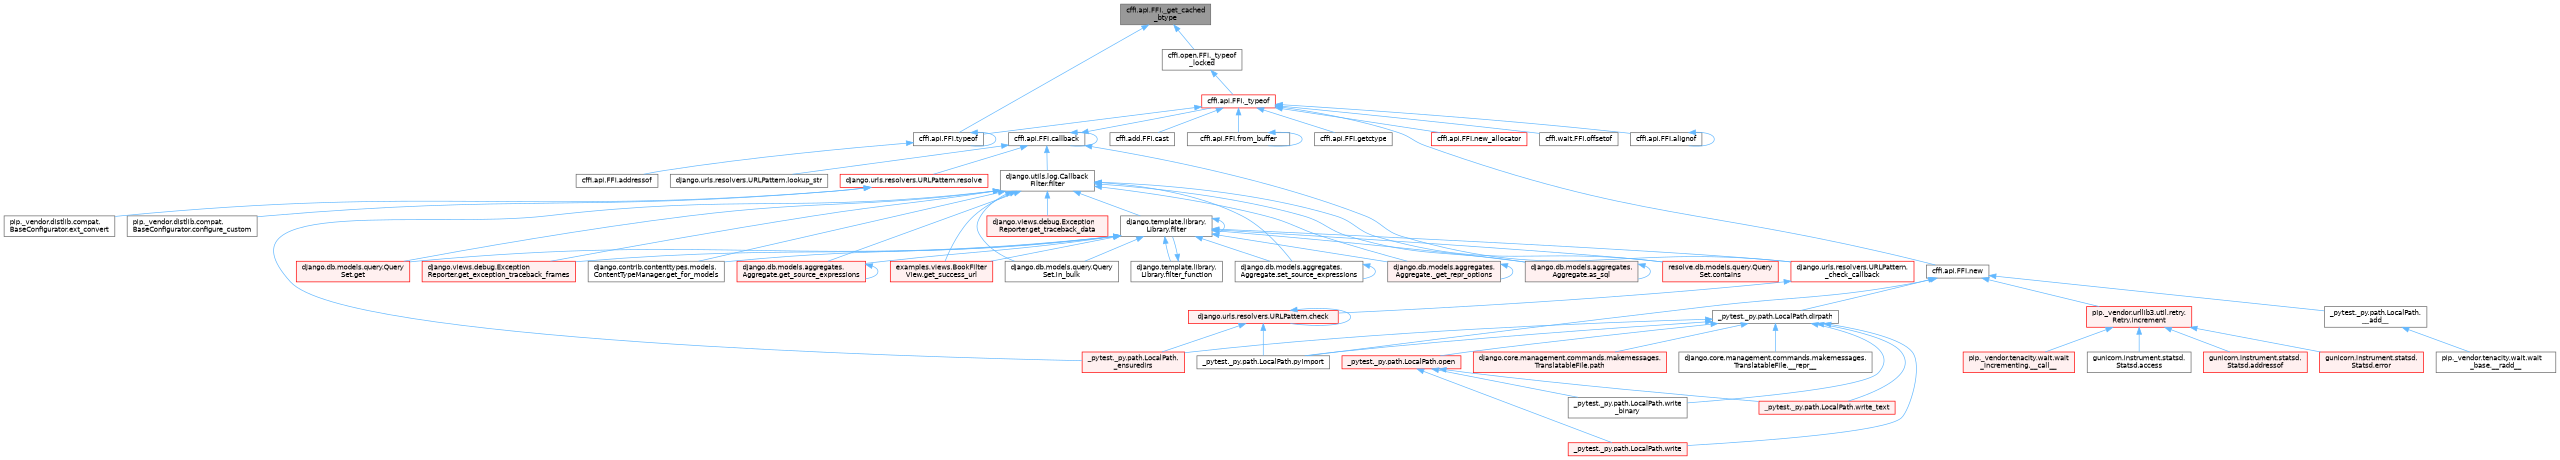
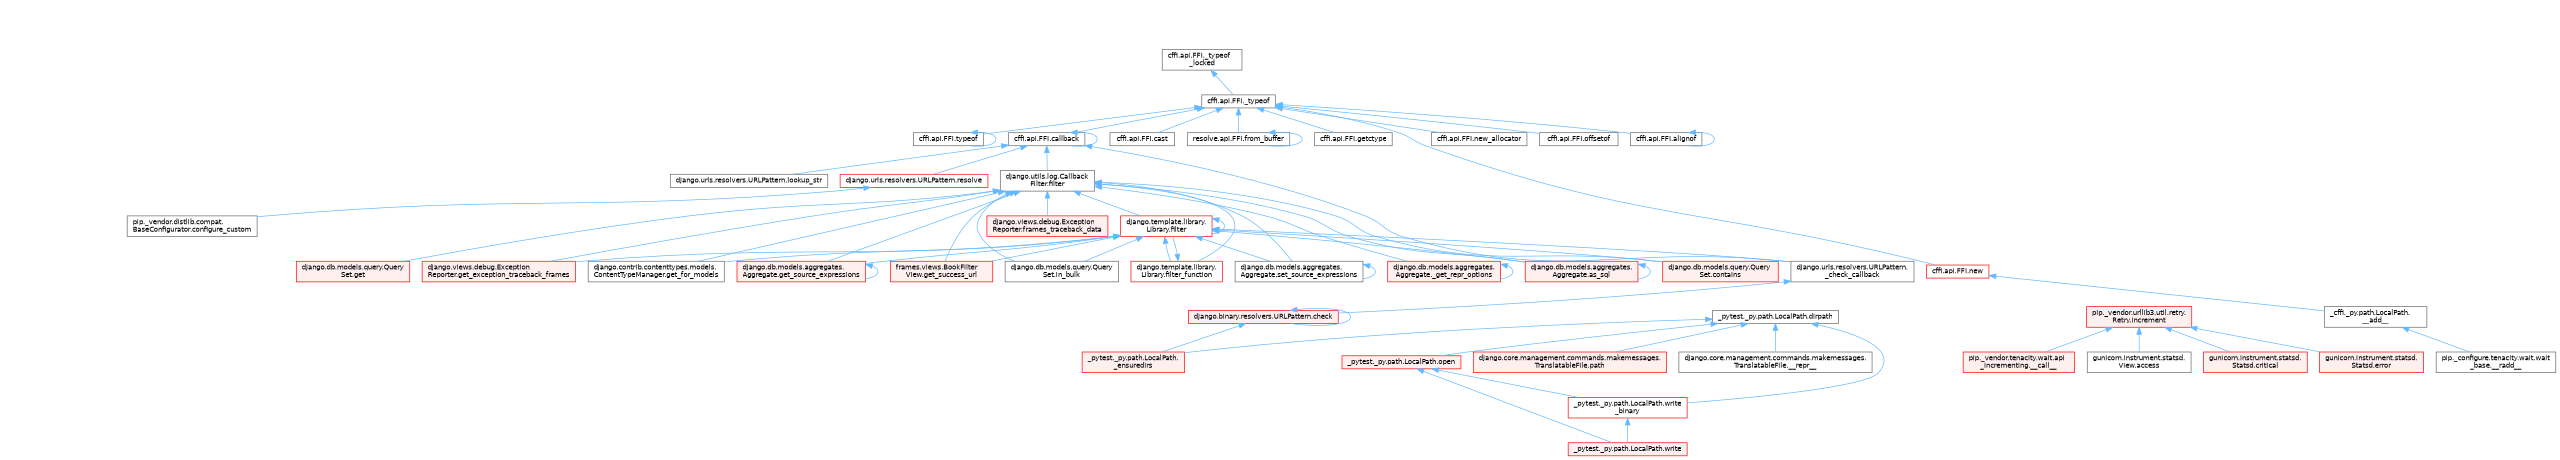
(1166, 14) -> none
(1202, 60) -> (1202, 60)
(1239, 101) -> (1239, 101)
(1150, 120) -> (1136, 121)
(1142, 139) -> (1142, 139)
(1239, 139) -> (1239, 139)
(1479, 139) -> (1479, 139)
(1579, 139) -> (1579, 139)
(617, 181) -> none
(59, 226) -> none
(1047, 226) -> (1047, 226)
(1166, 226) -> (1166, 226)
(1303, 249) -> none
(709, 250) -> none
(942, 272) -> (942, 272)
(1177, 272) -> (1177, 272)
(1444, 272) -> (1444, 272)
(1582, 272) -> (1582, 272)
(1720, 272) -> (1720, 272)
(1852, 272) -> (1852, 272)
(1958, 272) -> (1958, 272)
(305, 289) -> (1230, 215)
(2044, 293) -> none
(1865, 295) -> none
(1263, 317) -> (1263, 317)
(2376, 317) -> (2376, 317)
(1263, 362) -> none
(2019, 362) -> (2019, 362)
(2139, 362) -> (2139, 362)
(2255, 362) -> (2255, 362)
(2496, 362) -> (2496, 362)
(1628, 408) -> (1628, 408)
(1827, 408) -> none
(1873, 427) -> (1628, 434)
